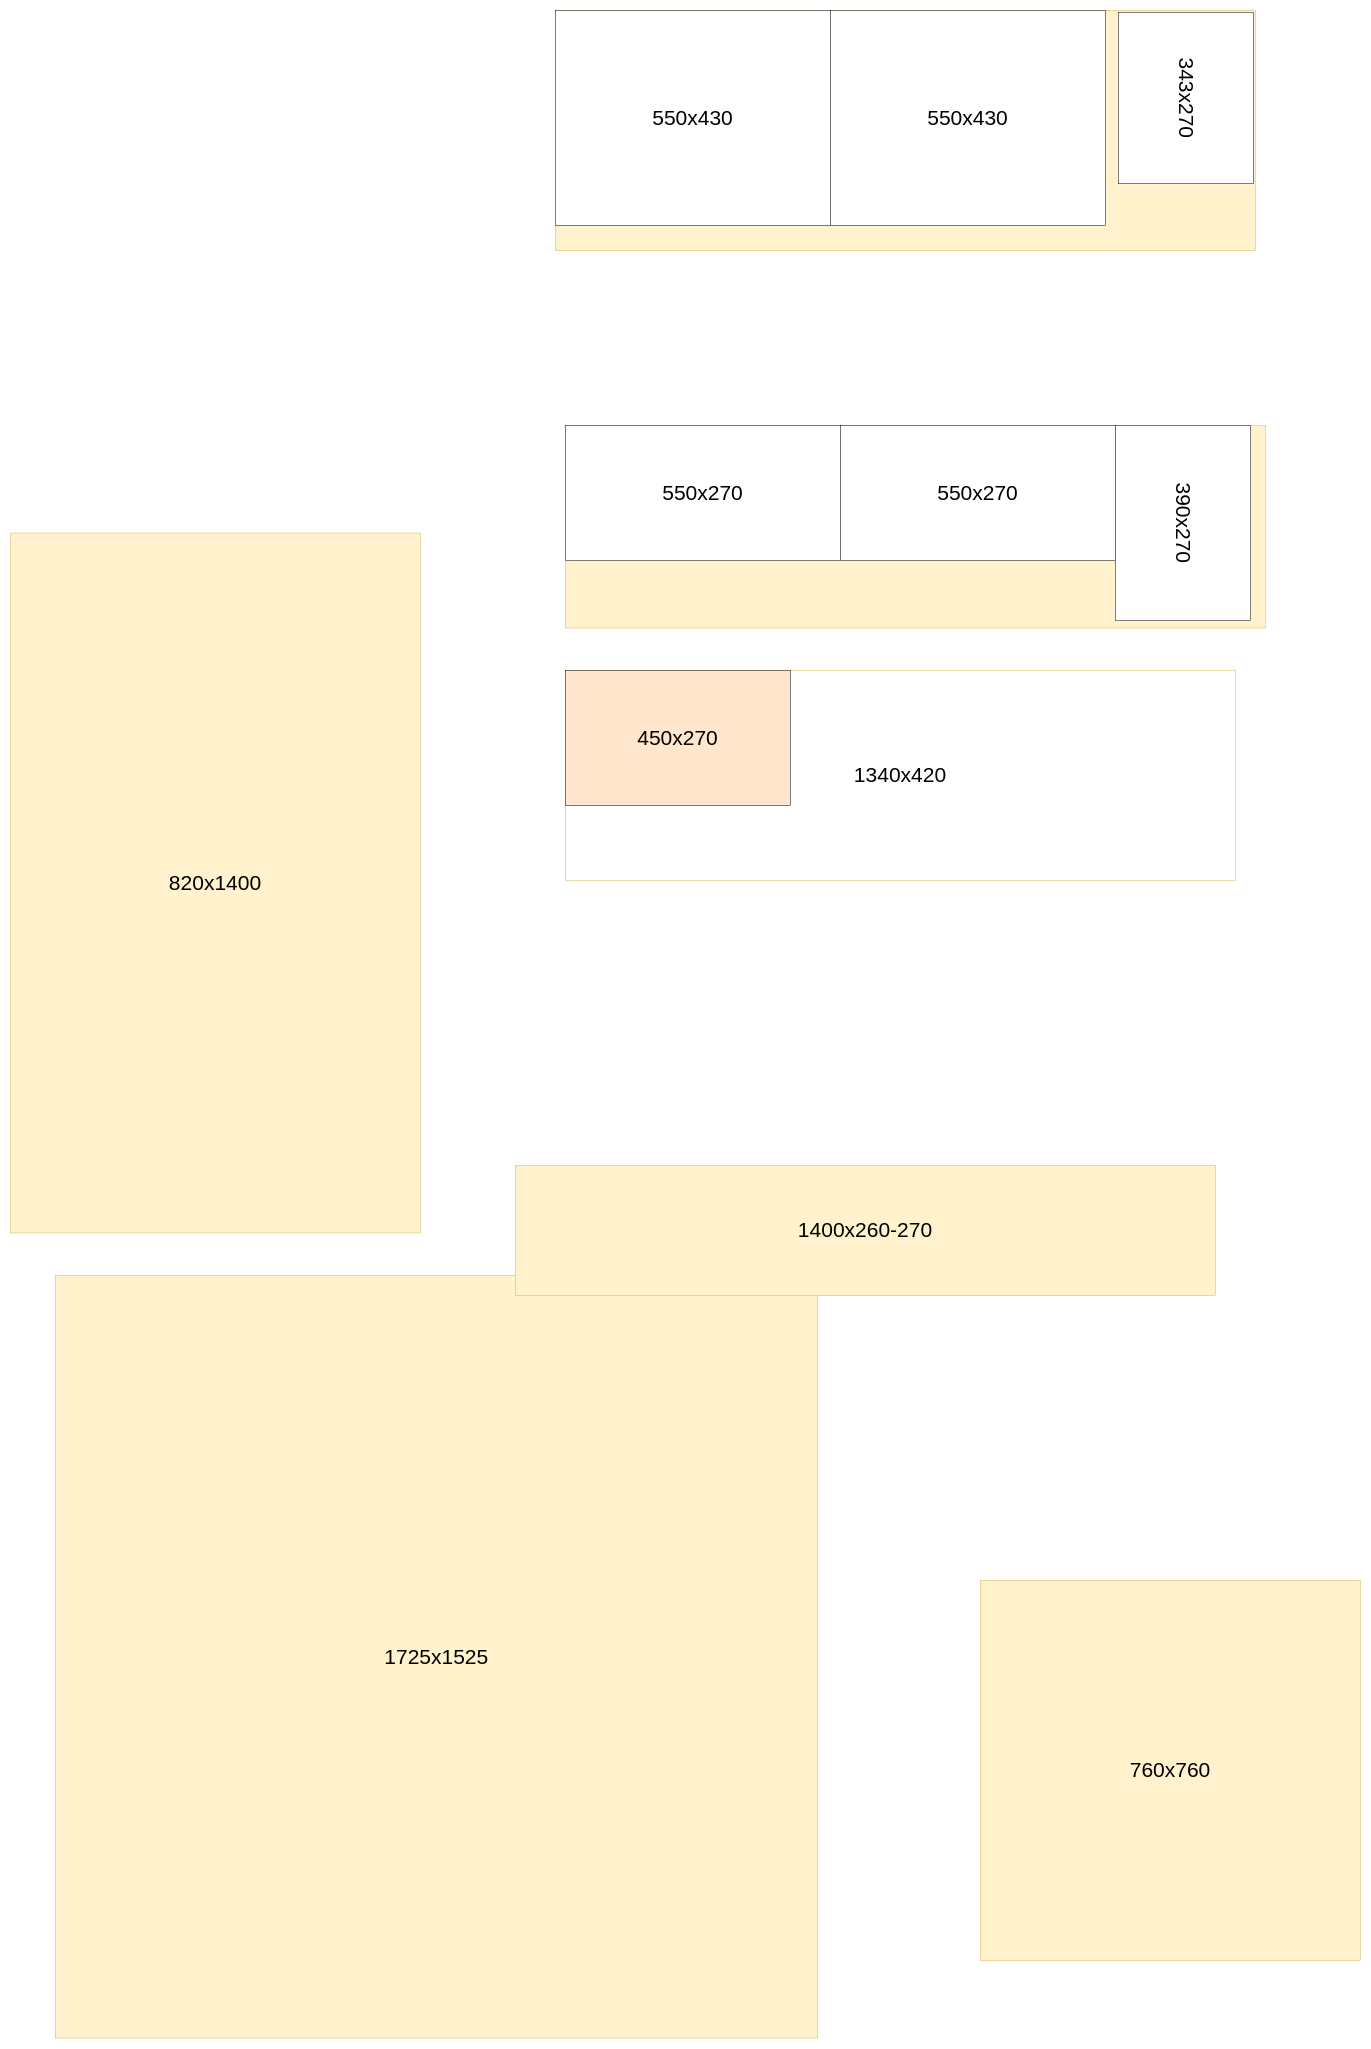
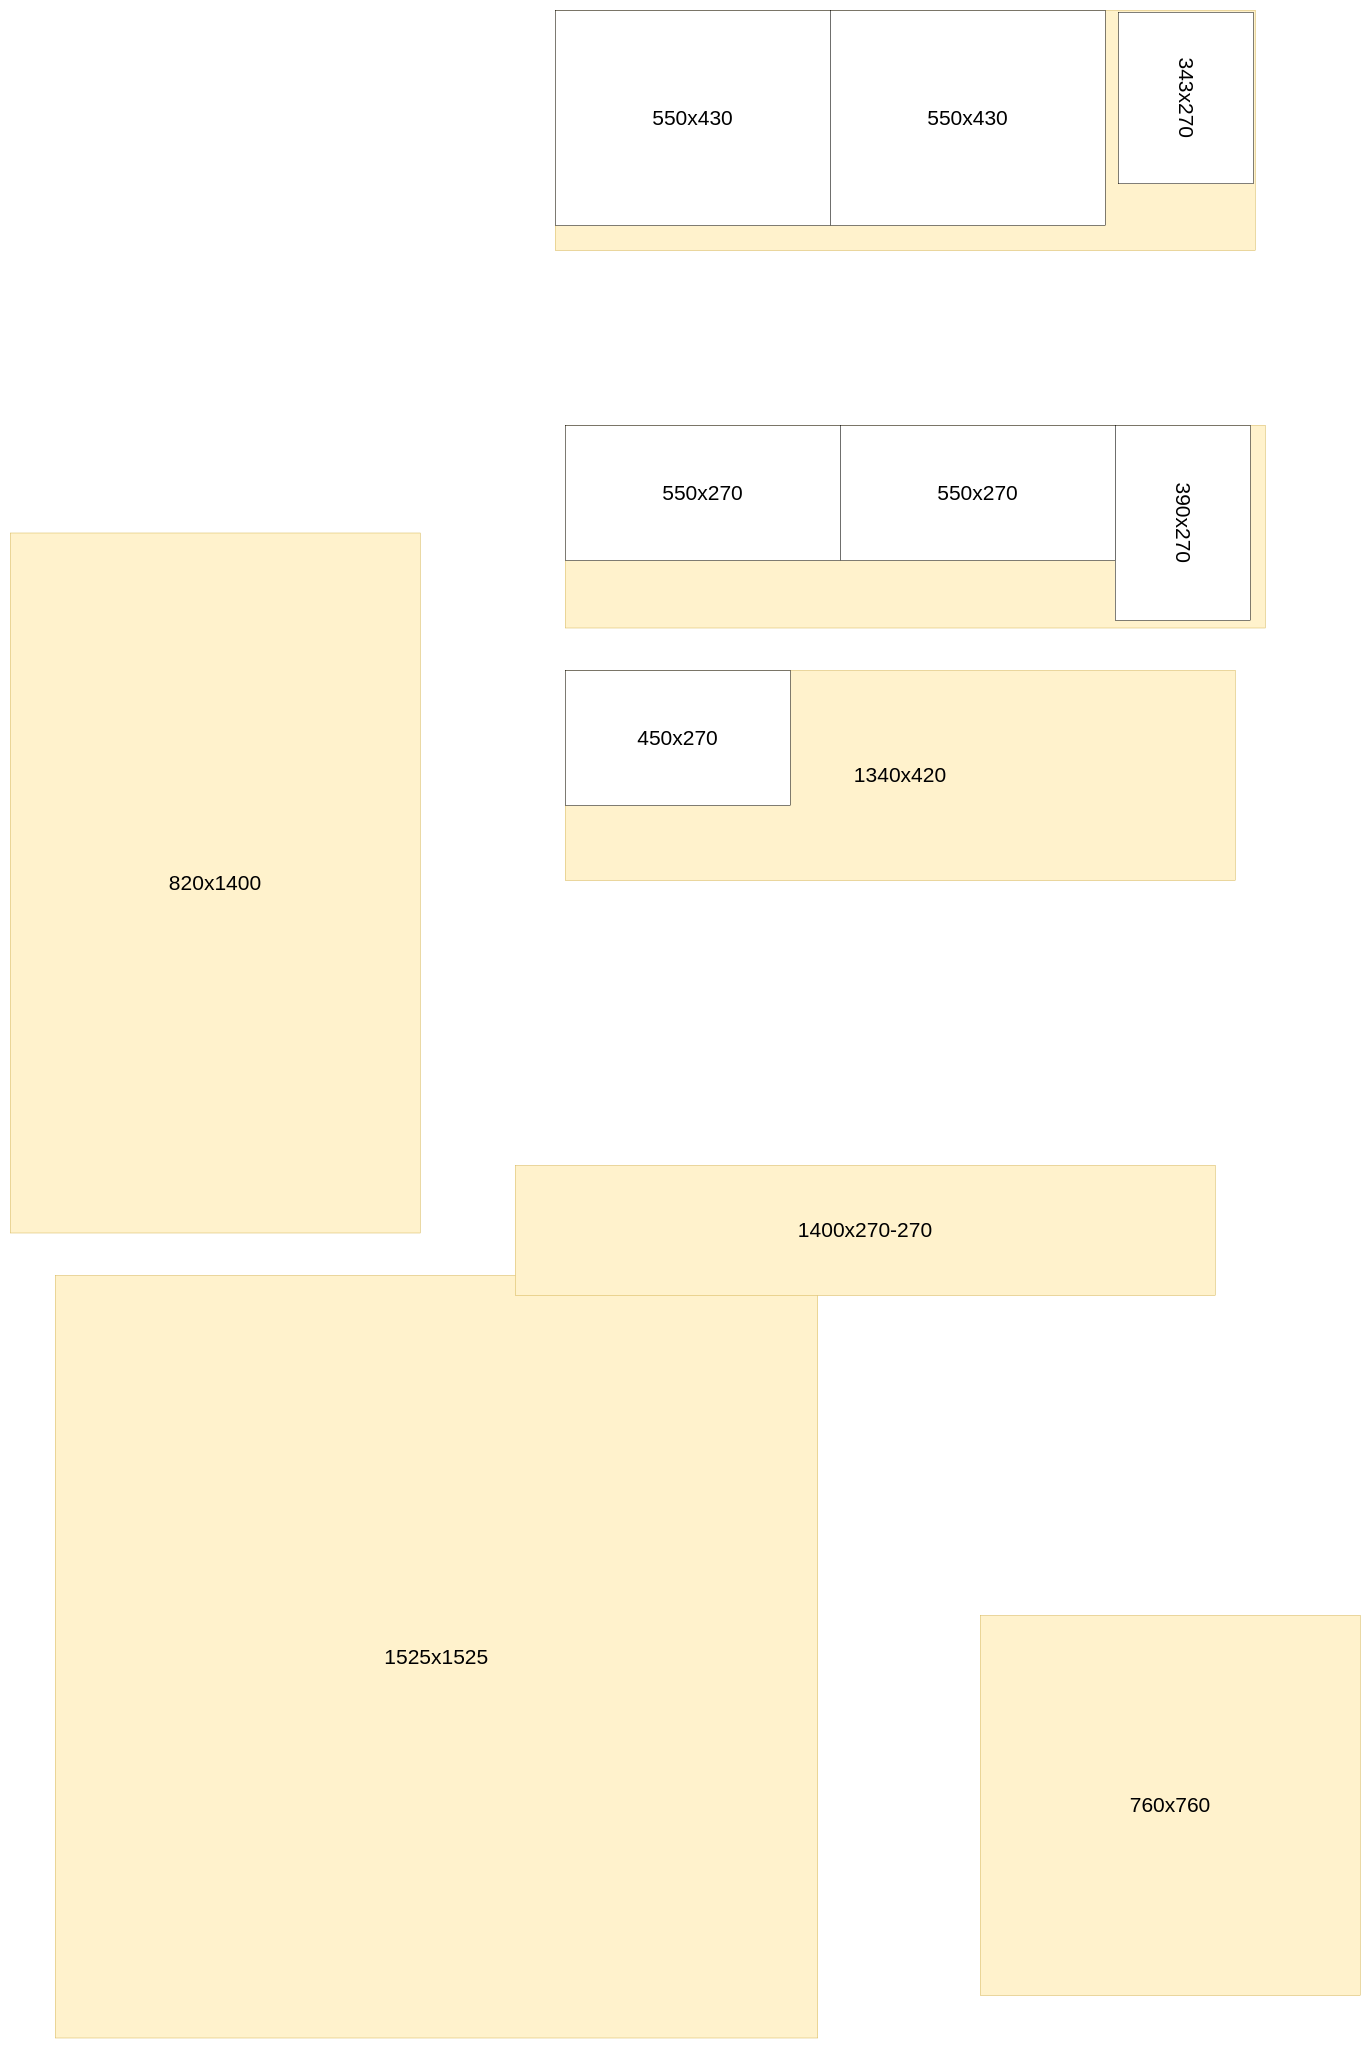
(678, 738) -> (678, 738)
(900, 775) -> (900, 775)
(865, 1230) -> (865, 1230)
(437, 1657) -> (437, 1657)
(1170, 1770) -> (1170, 1805)
